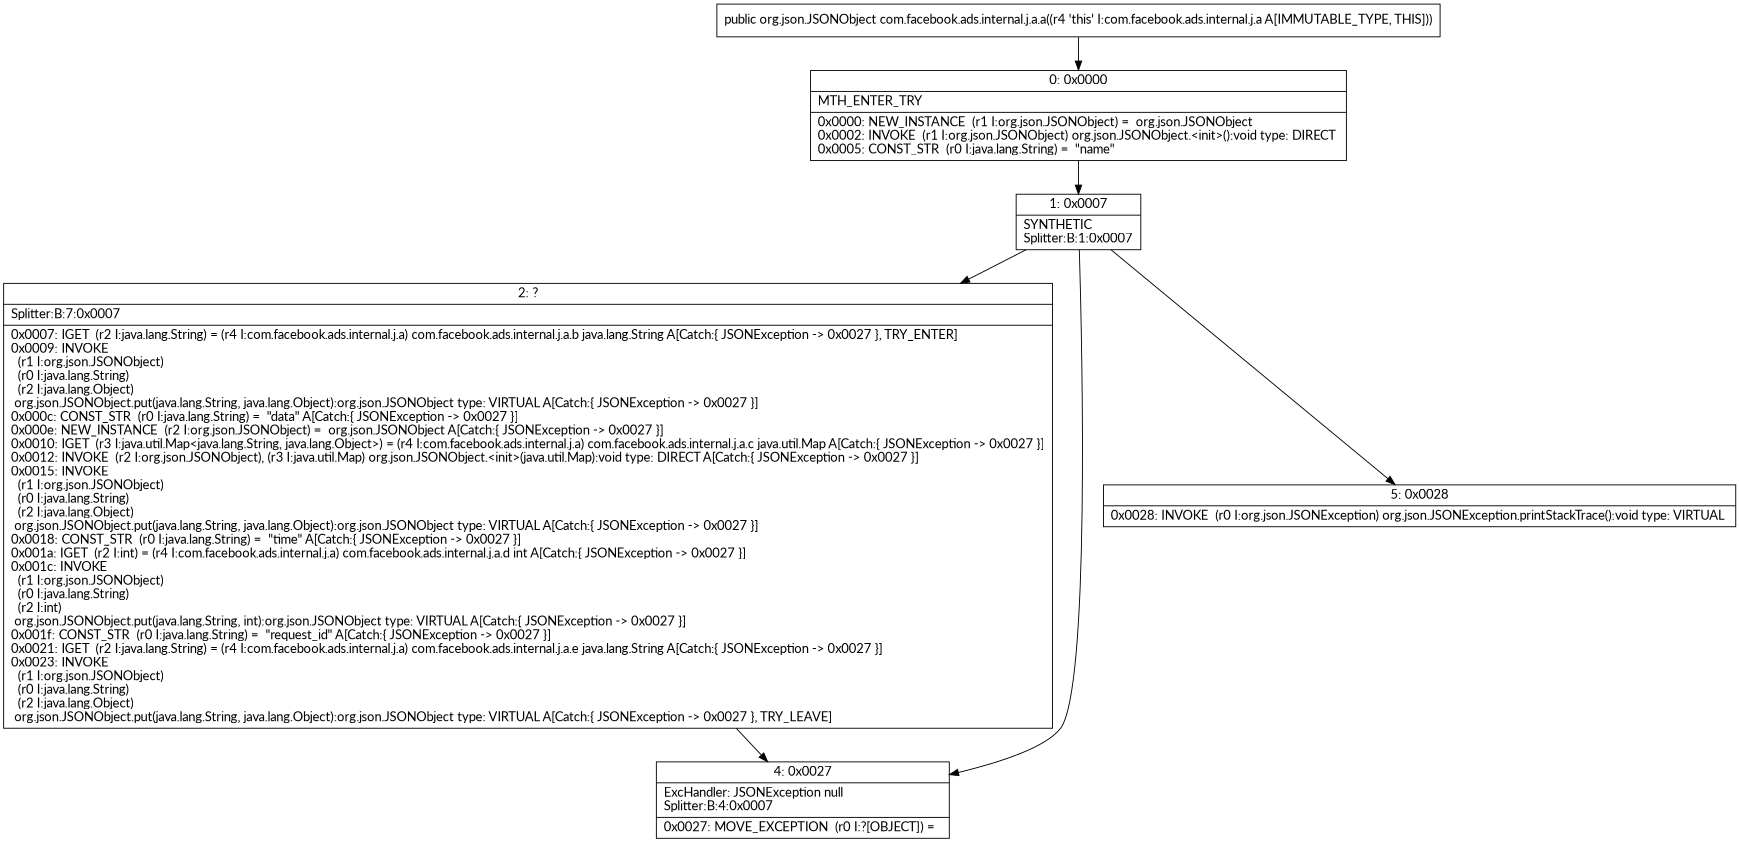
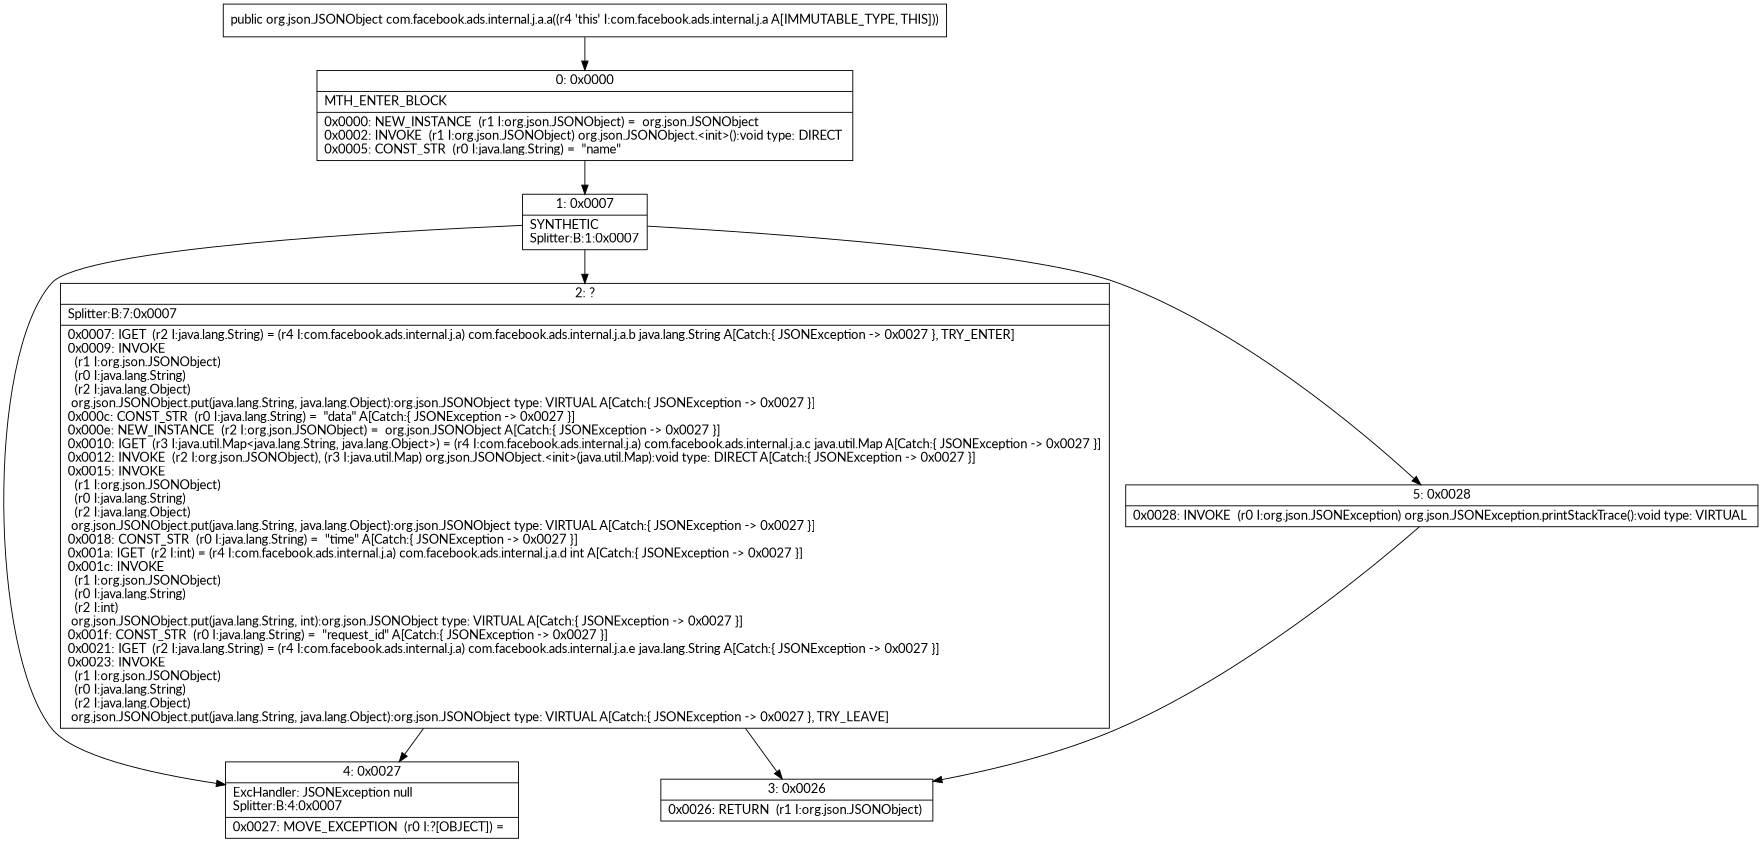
(870, 101) -> (386, 101)
none -> (797, 800)
